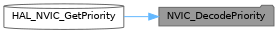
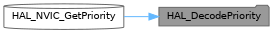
(216, 17) -> (214, 17)
